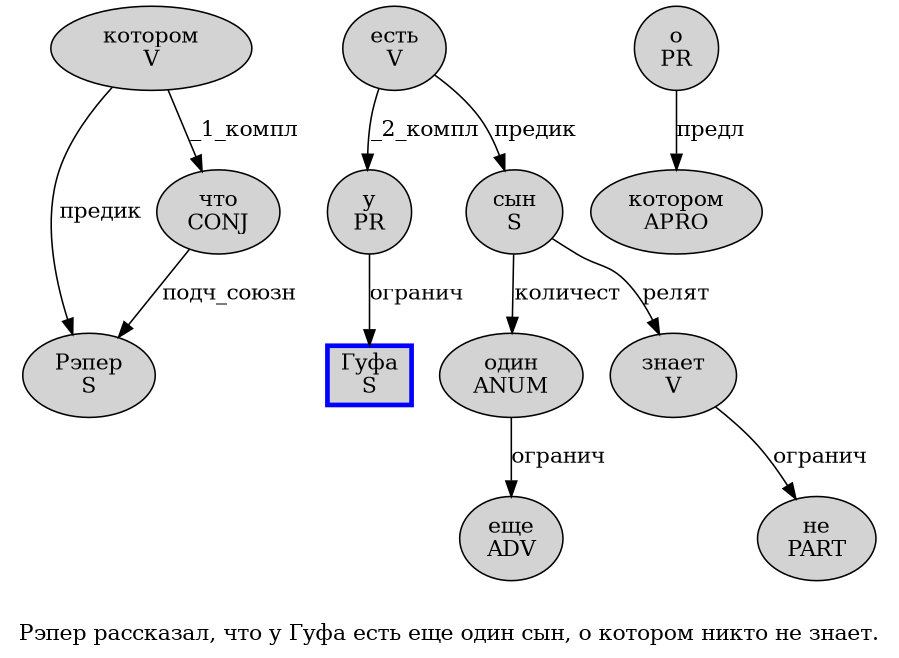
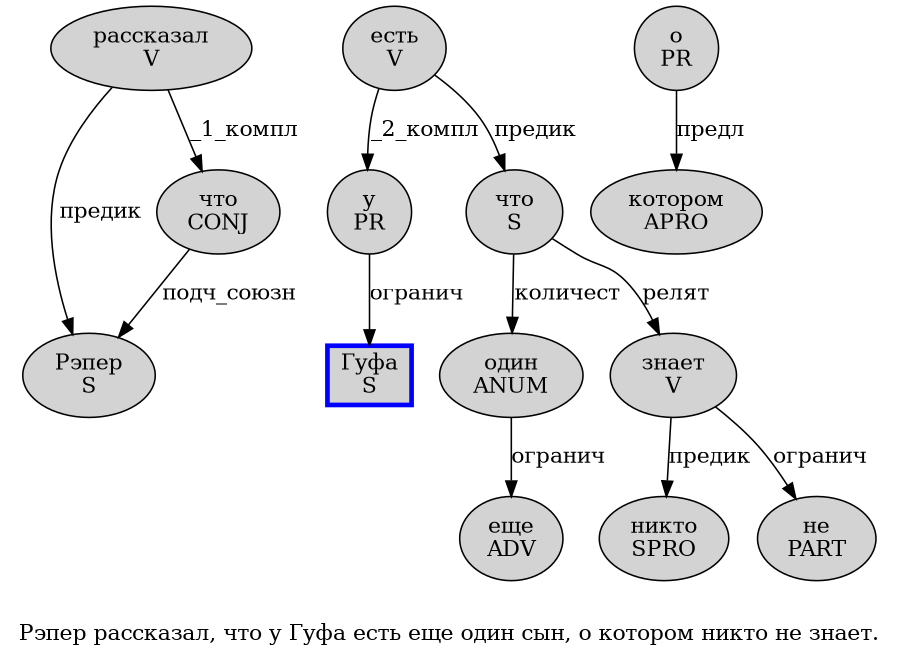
(151, 48) -> (151, 48)
(514, 212) -> (514, 212)
none -> (664, 539)
